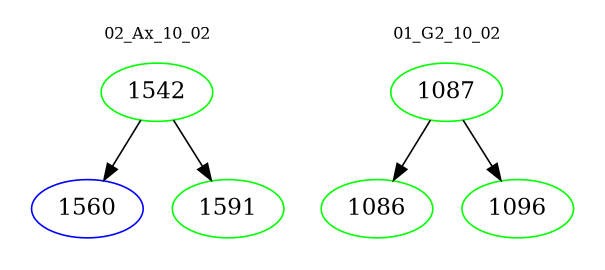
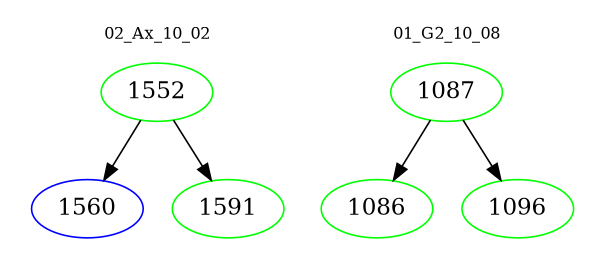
(447, 35) -> (447, 35)
(157, 92) -> (157, 92)
